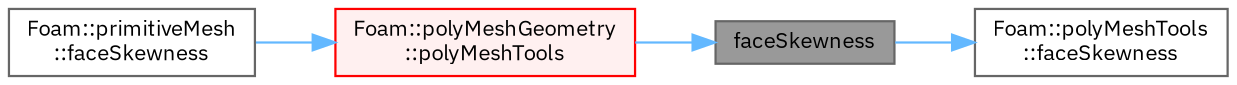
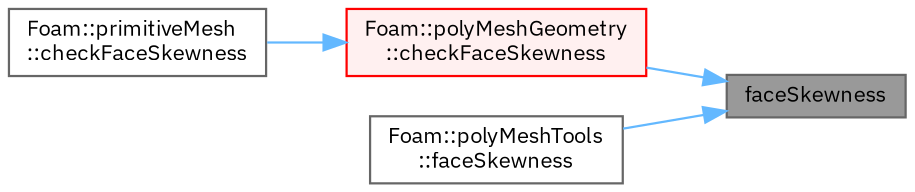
(132, 42) -> (138, 42)
(485, 42) -> (496, 42)
(924, 42) -> (663, 122)
